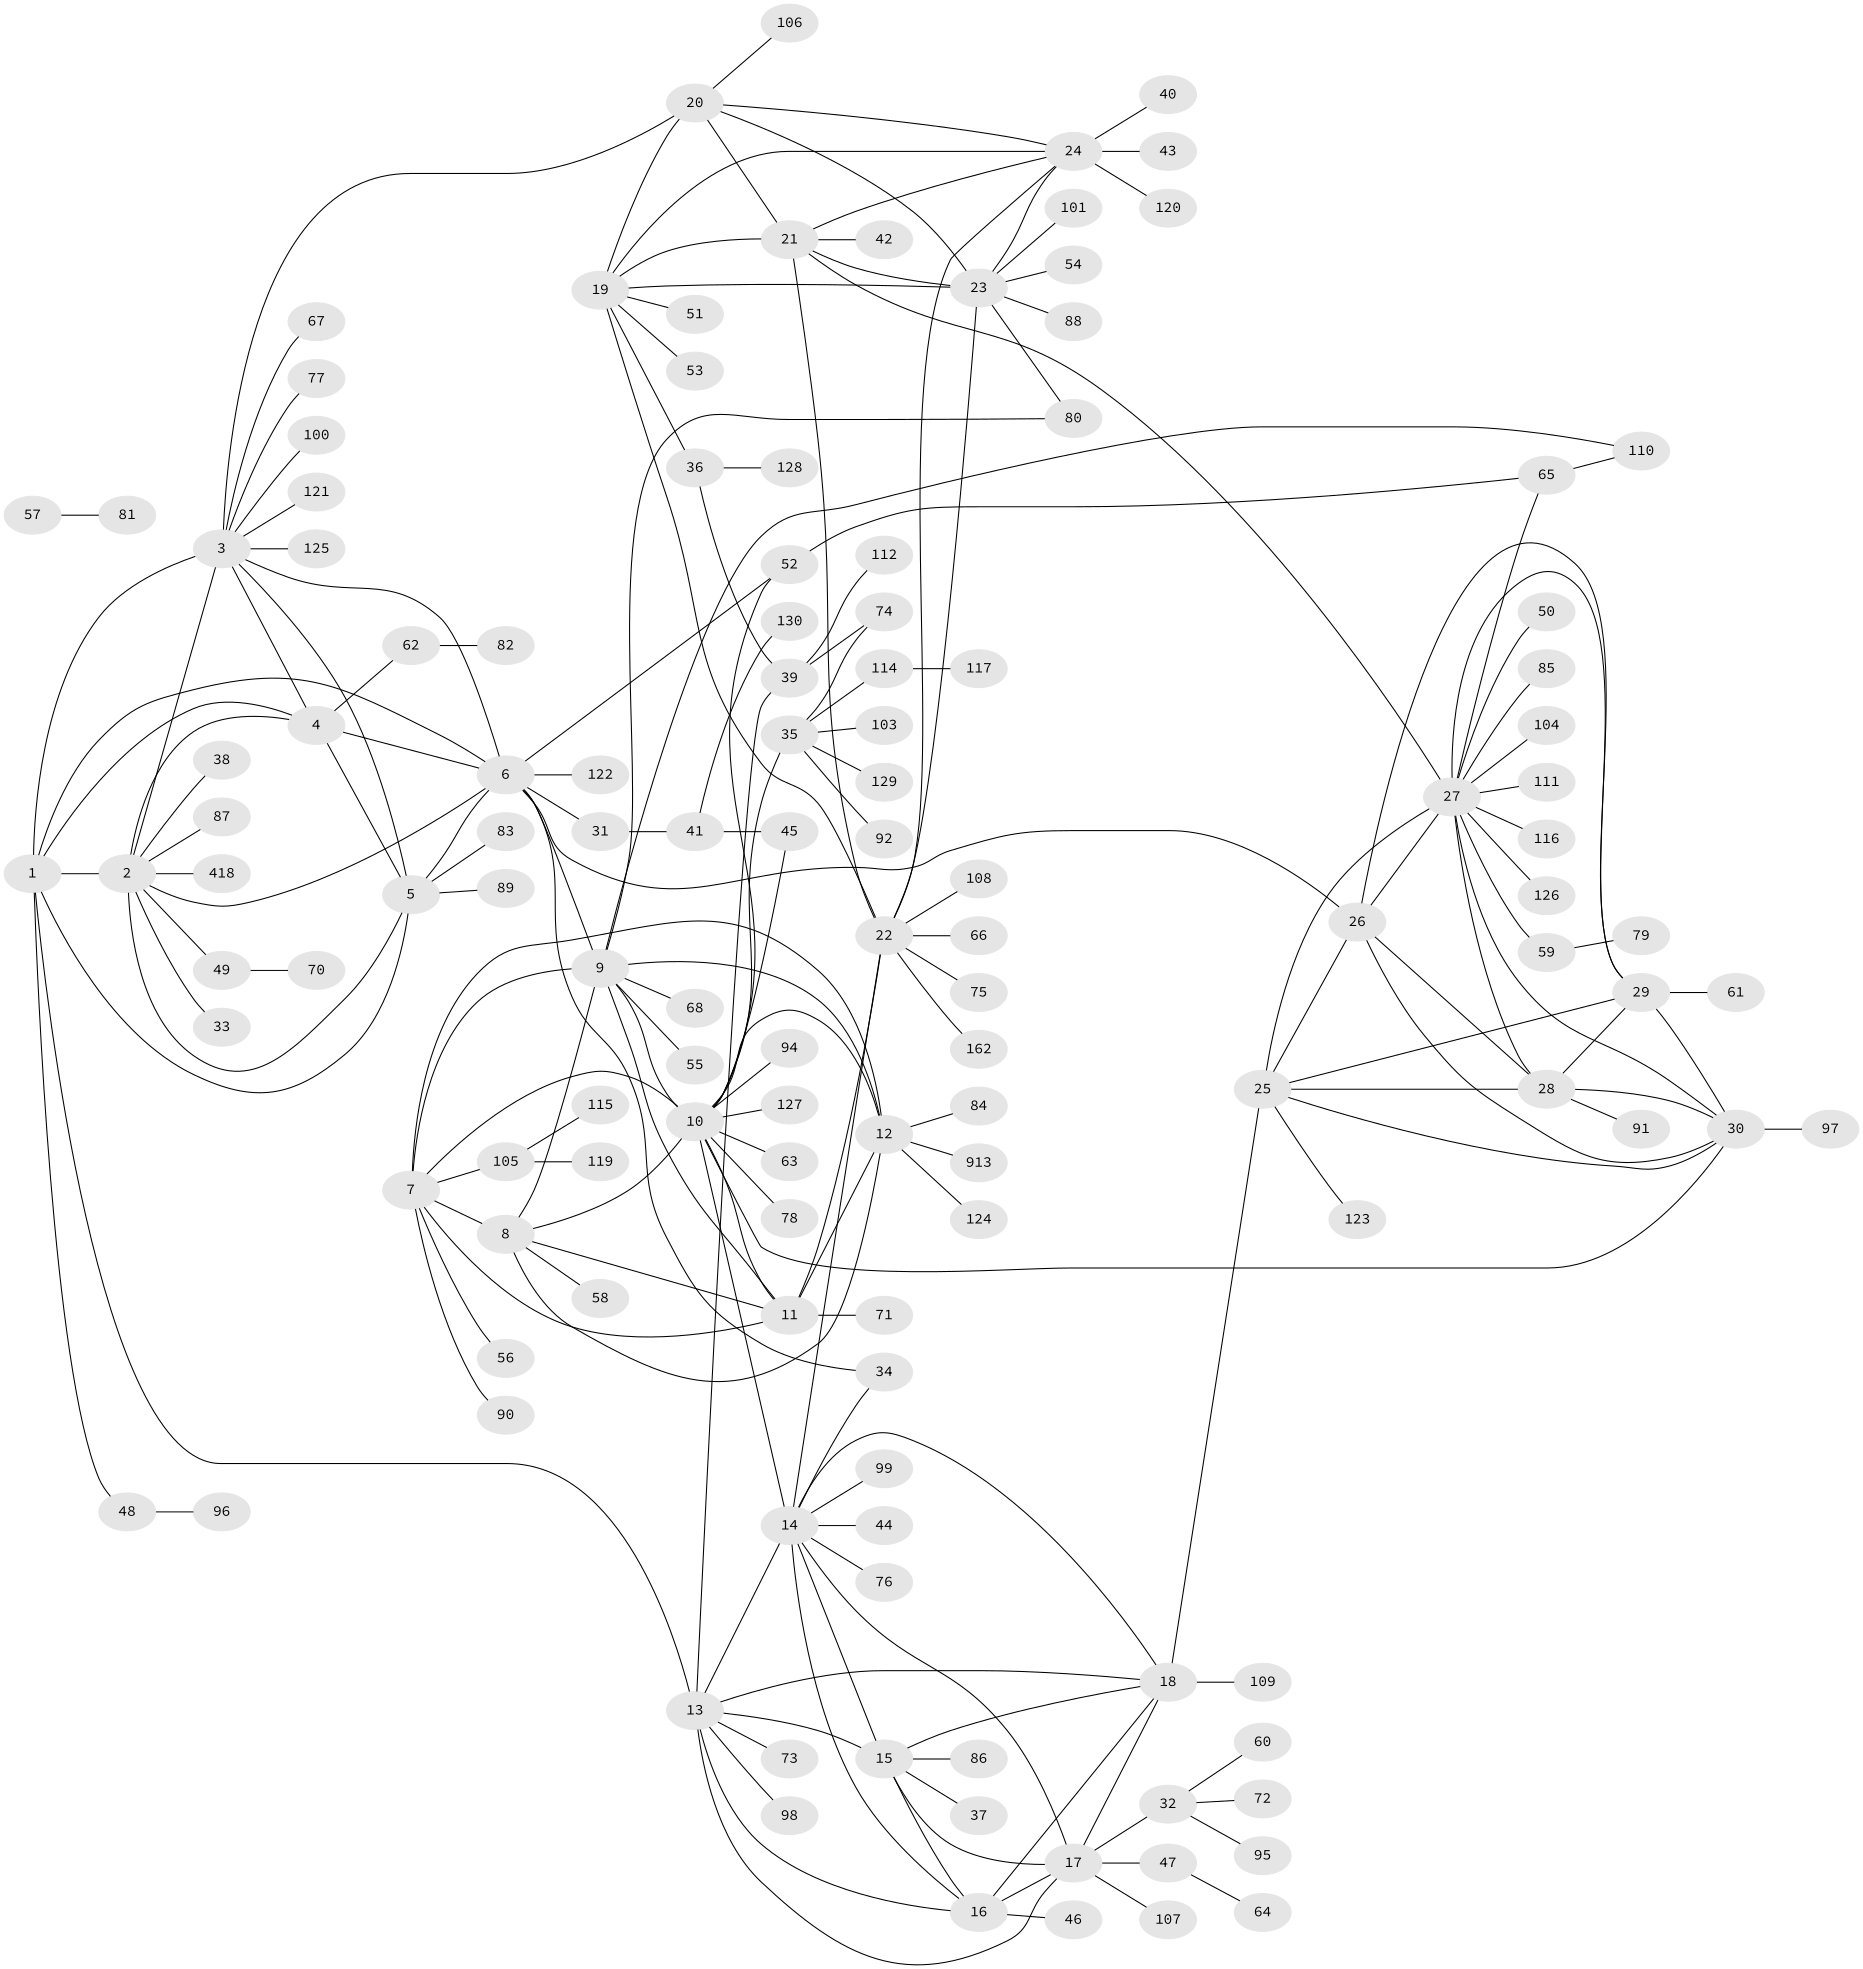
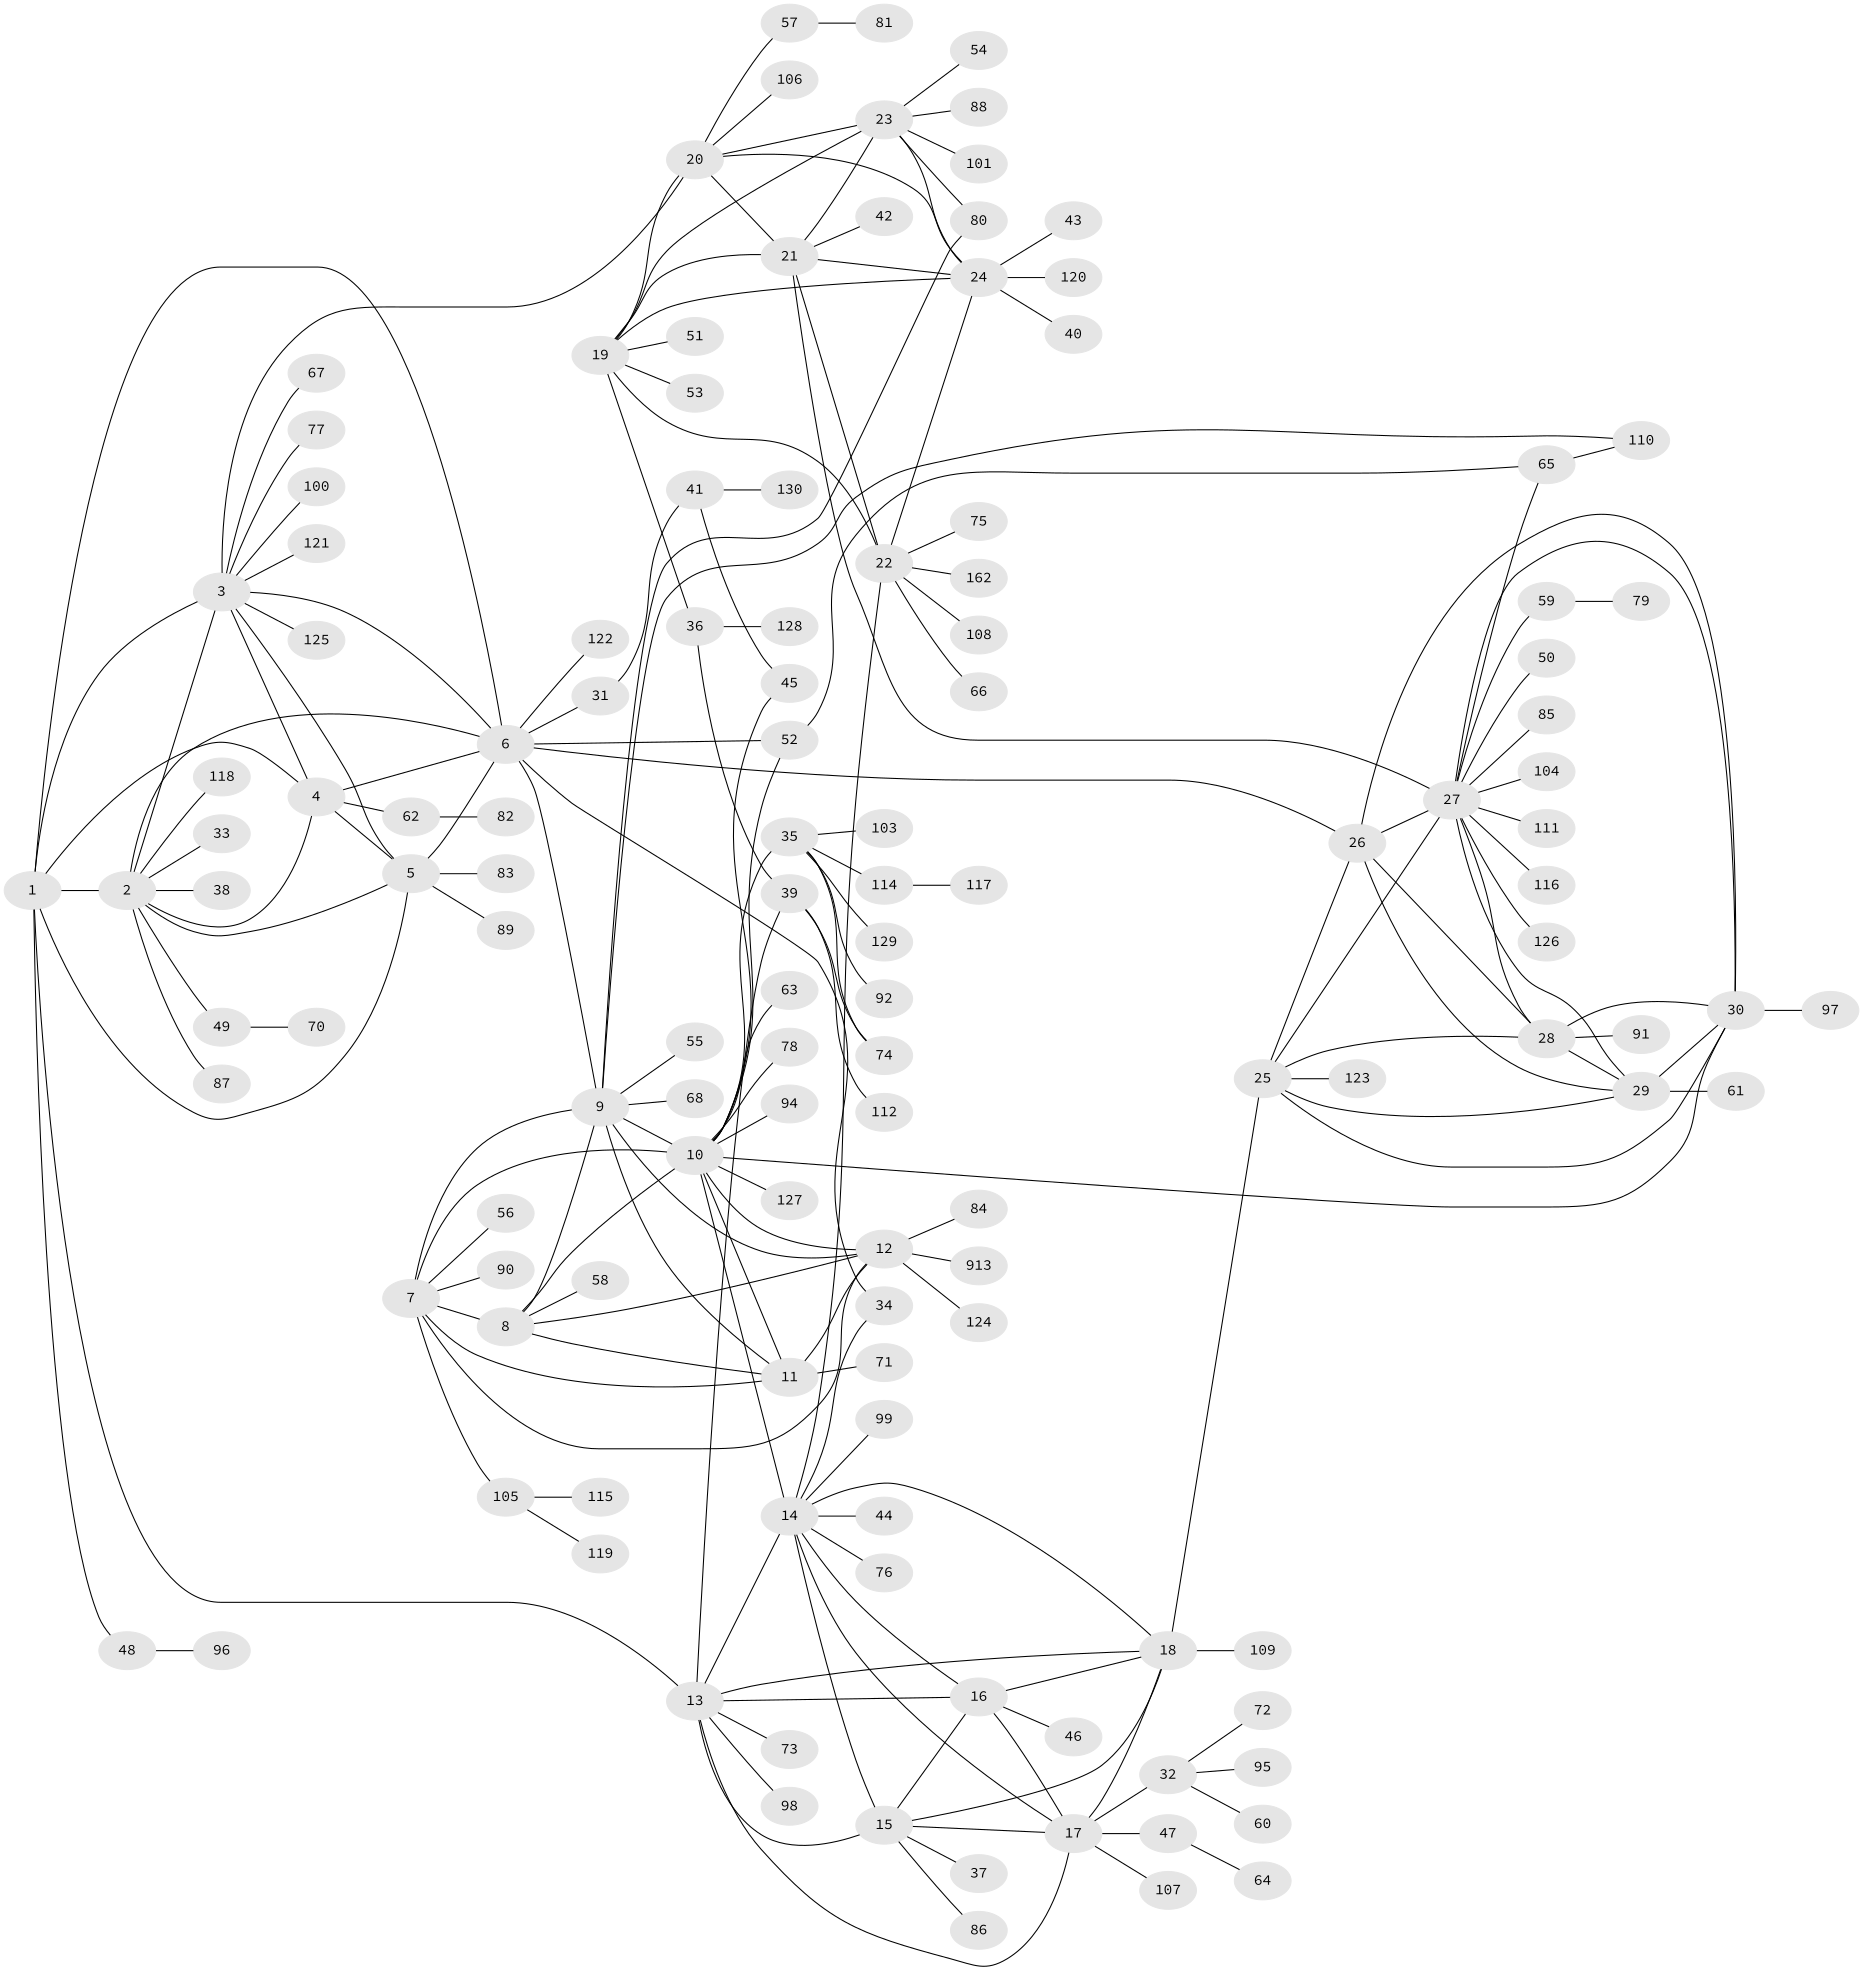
none -> (736, 88)
(948, 615) -> none
(222, 874) -> (222, 777)
(840, 1163) -> none
